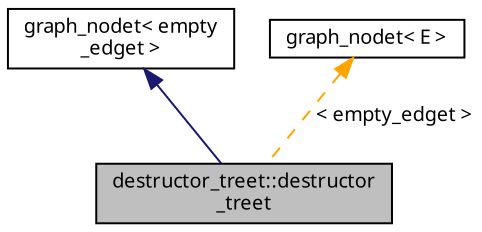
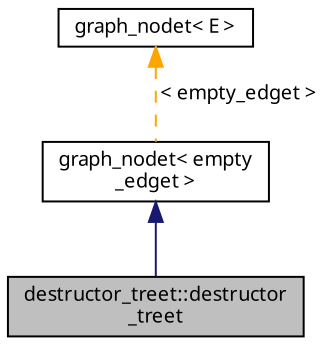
(303, 119) -> (156, 104)
